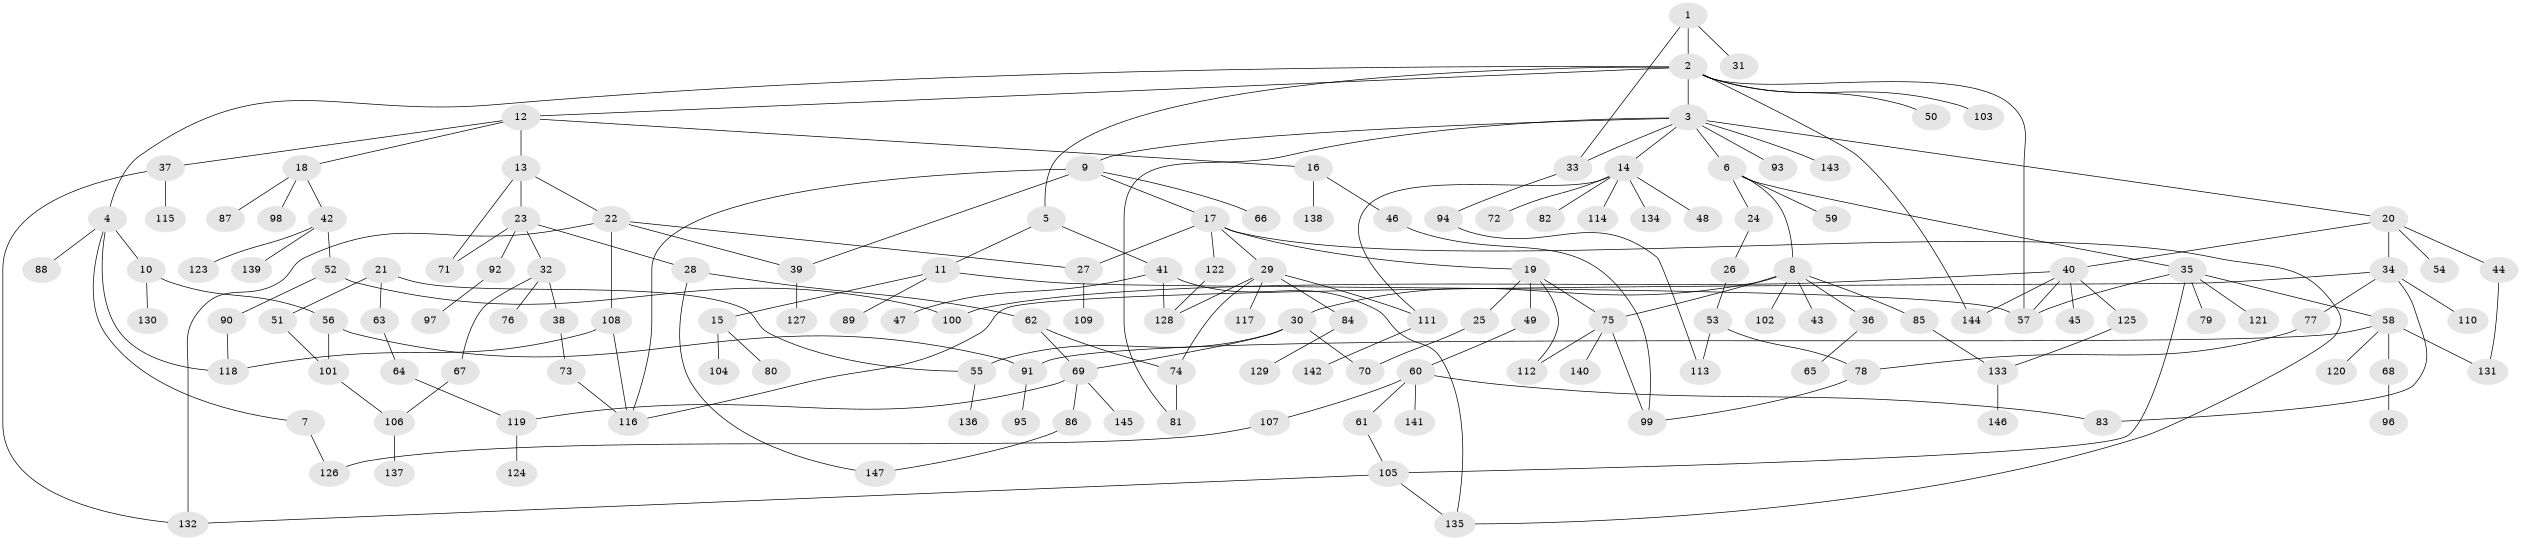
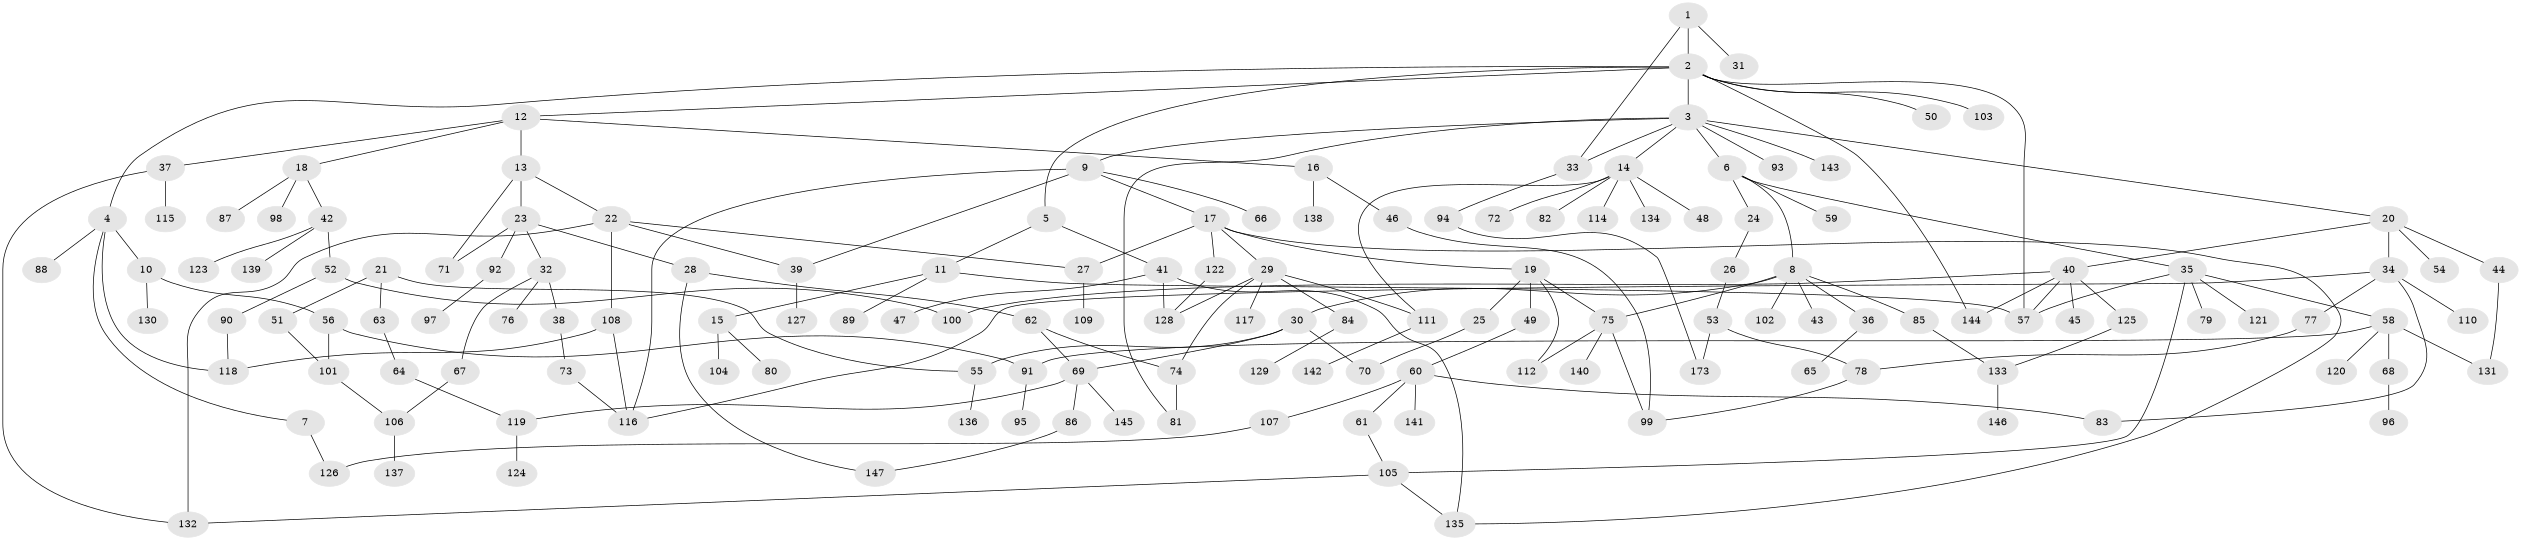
(1700, 372) -> (1700, 372)
